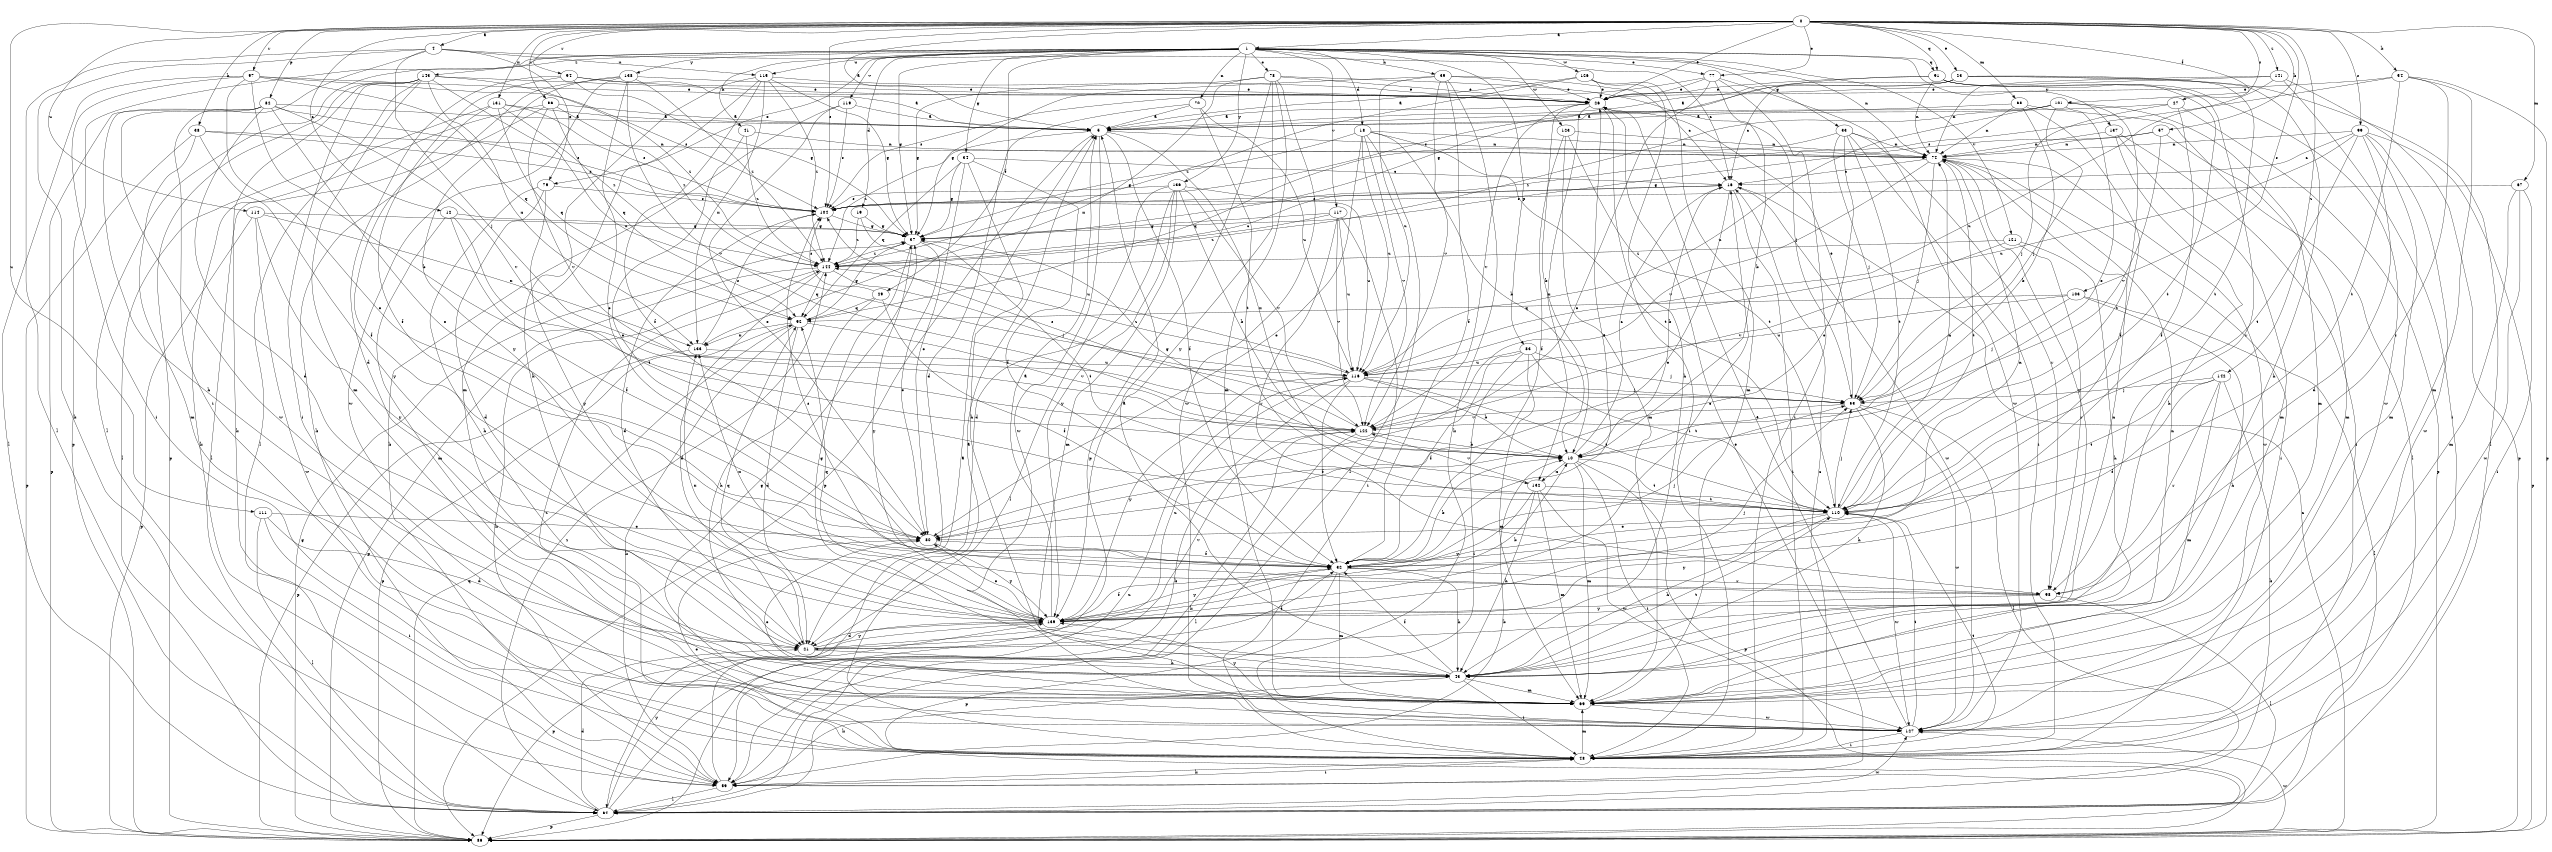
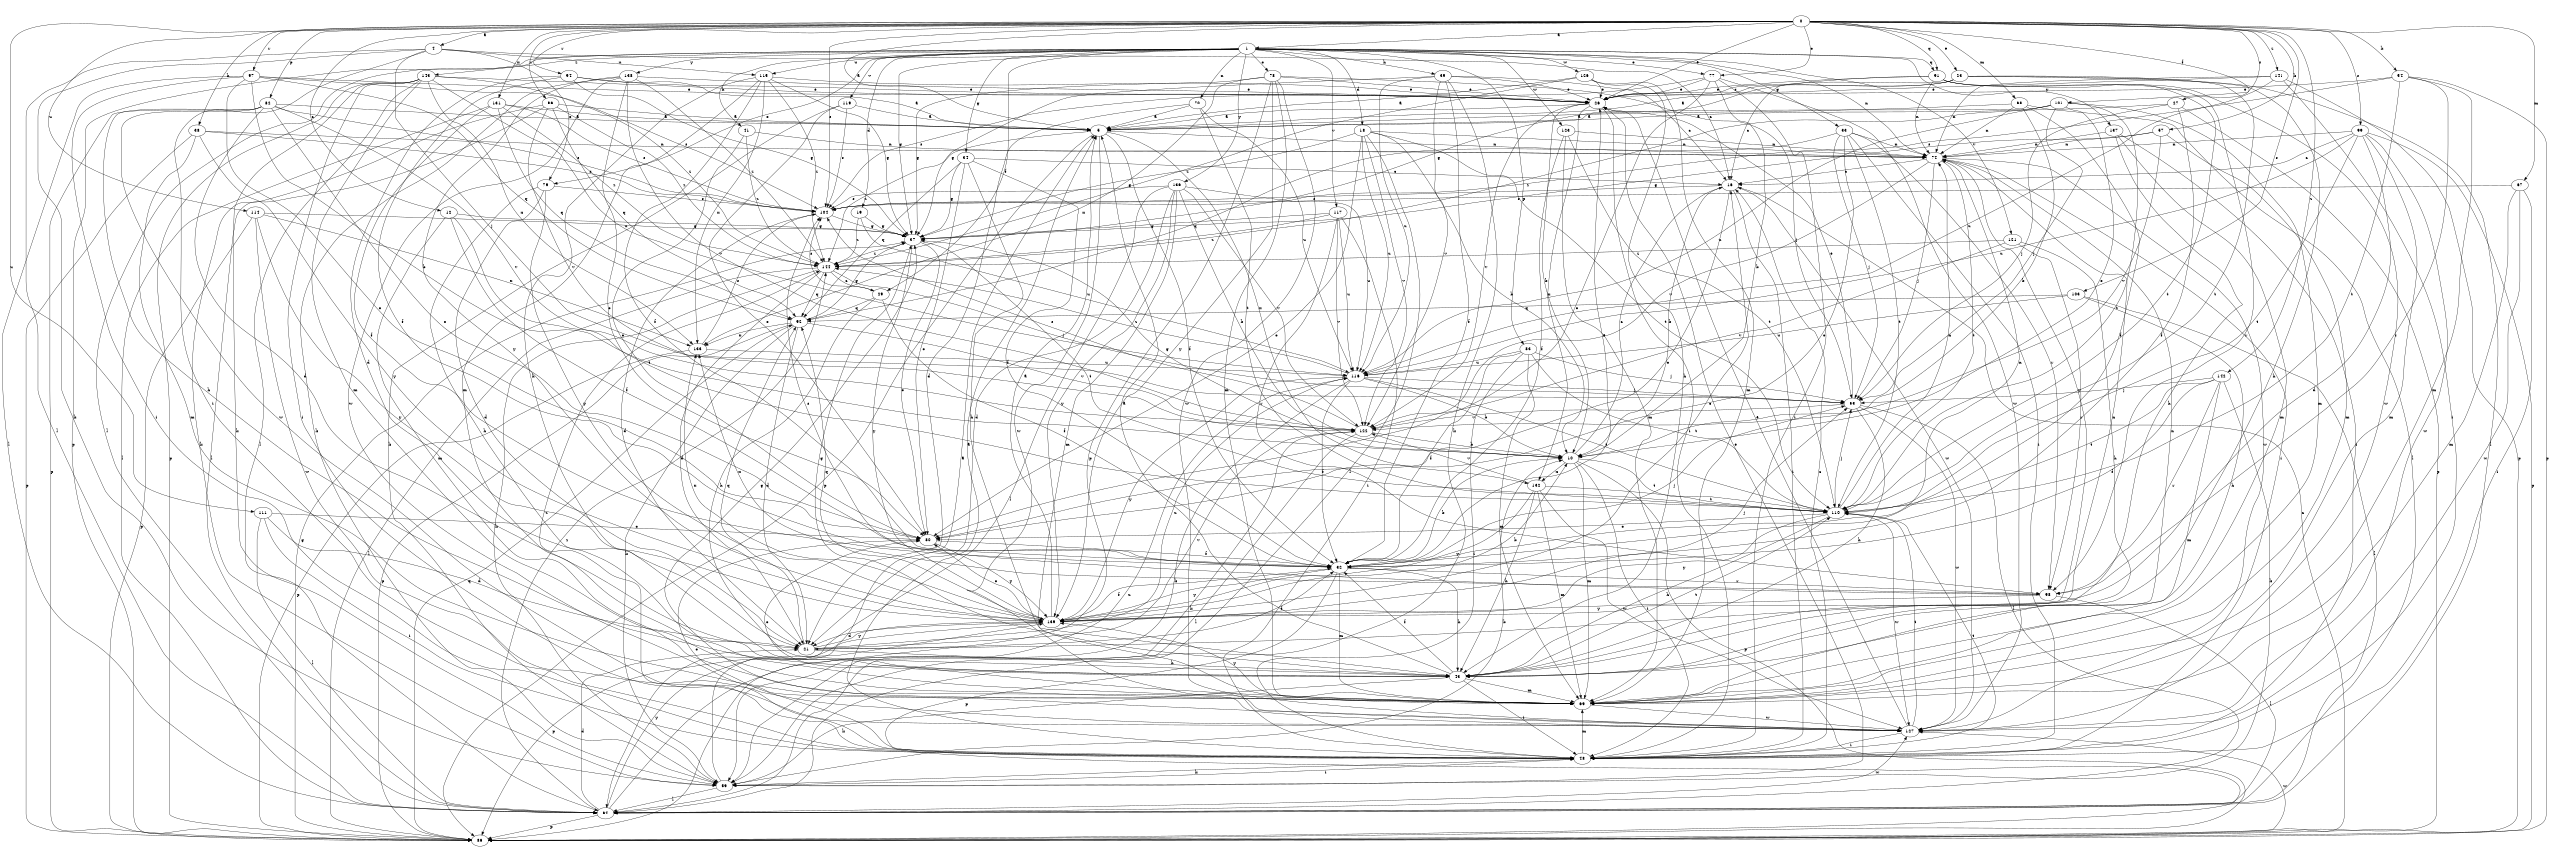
(1395, 149) -> (1728, 89)
(1276, 213) -> (847, 284)
(1970, 356) -> none
(369, 554) -> (369, 554)
